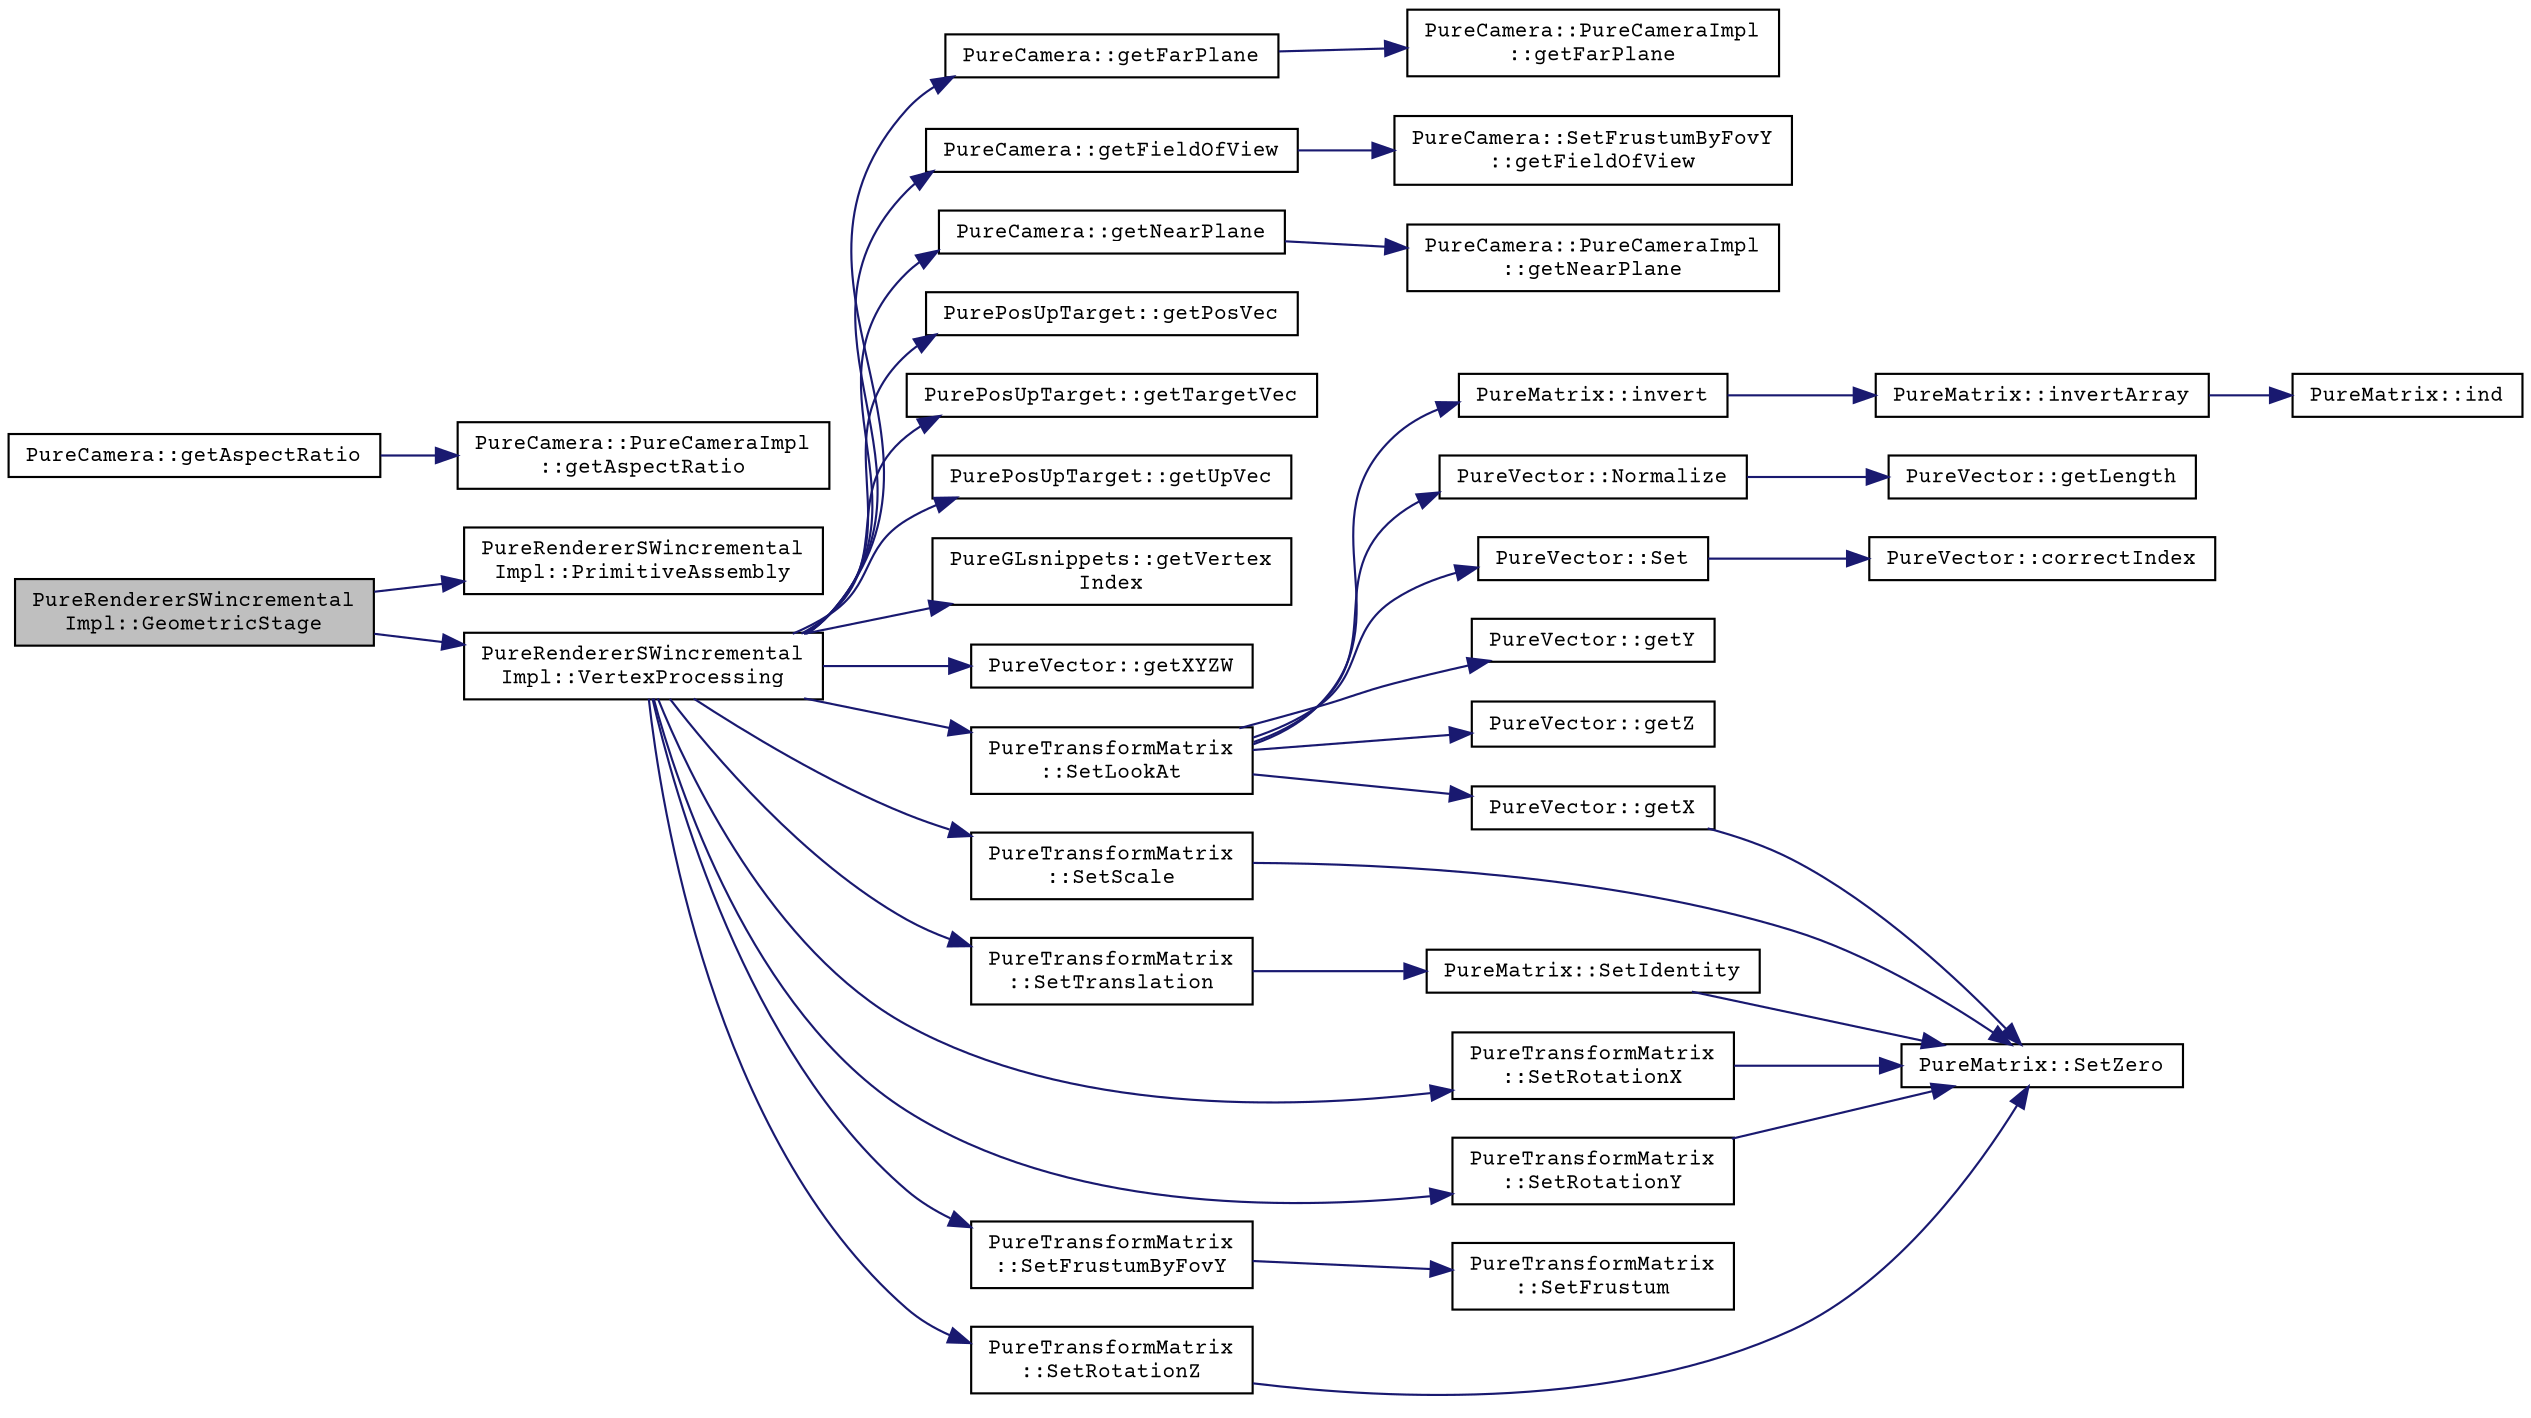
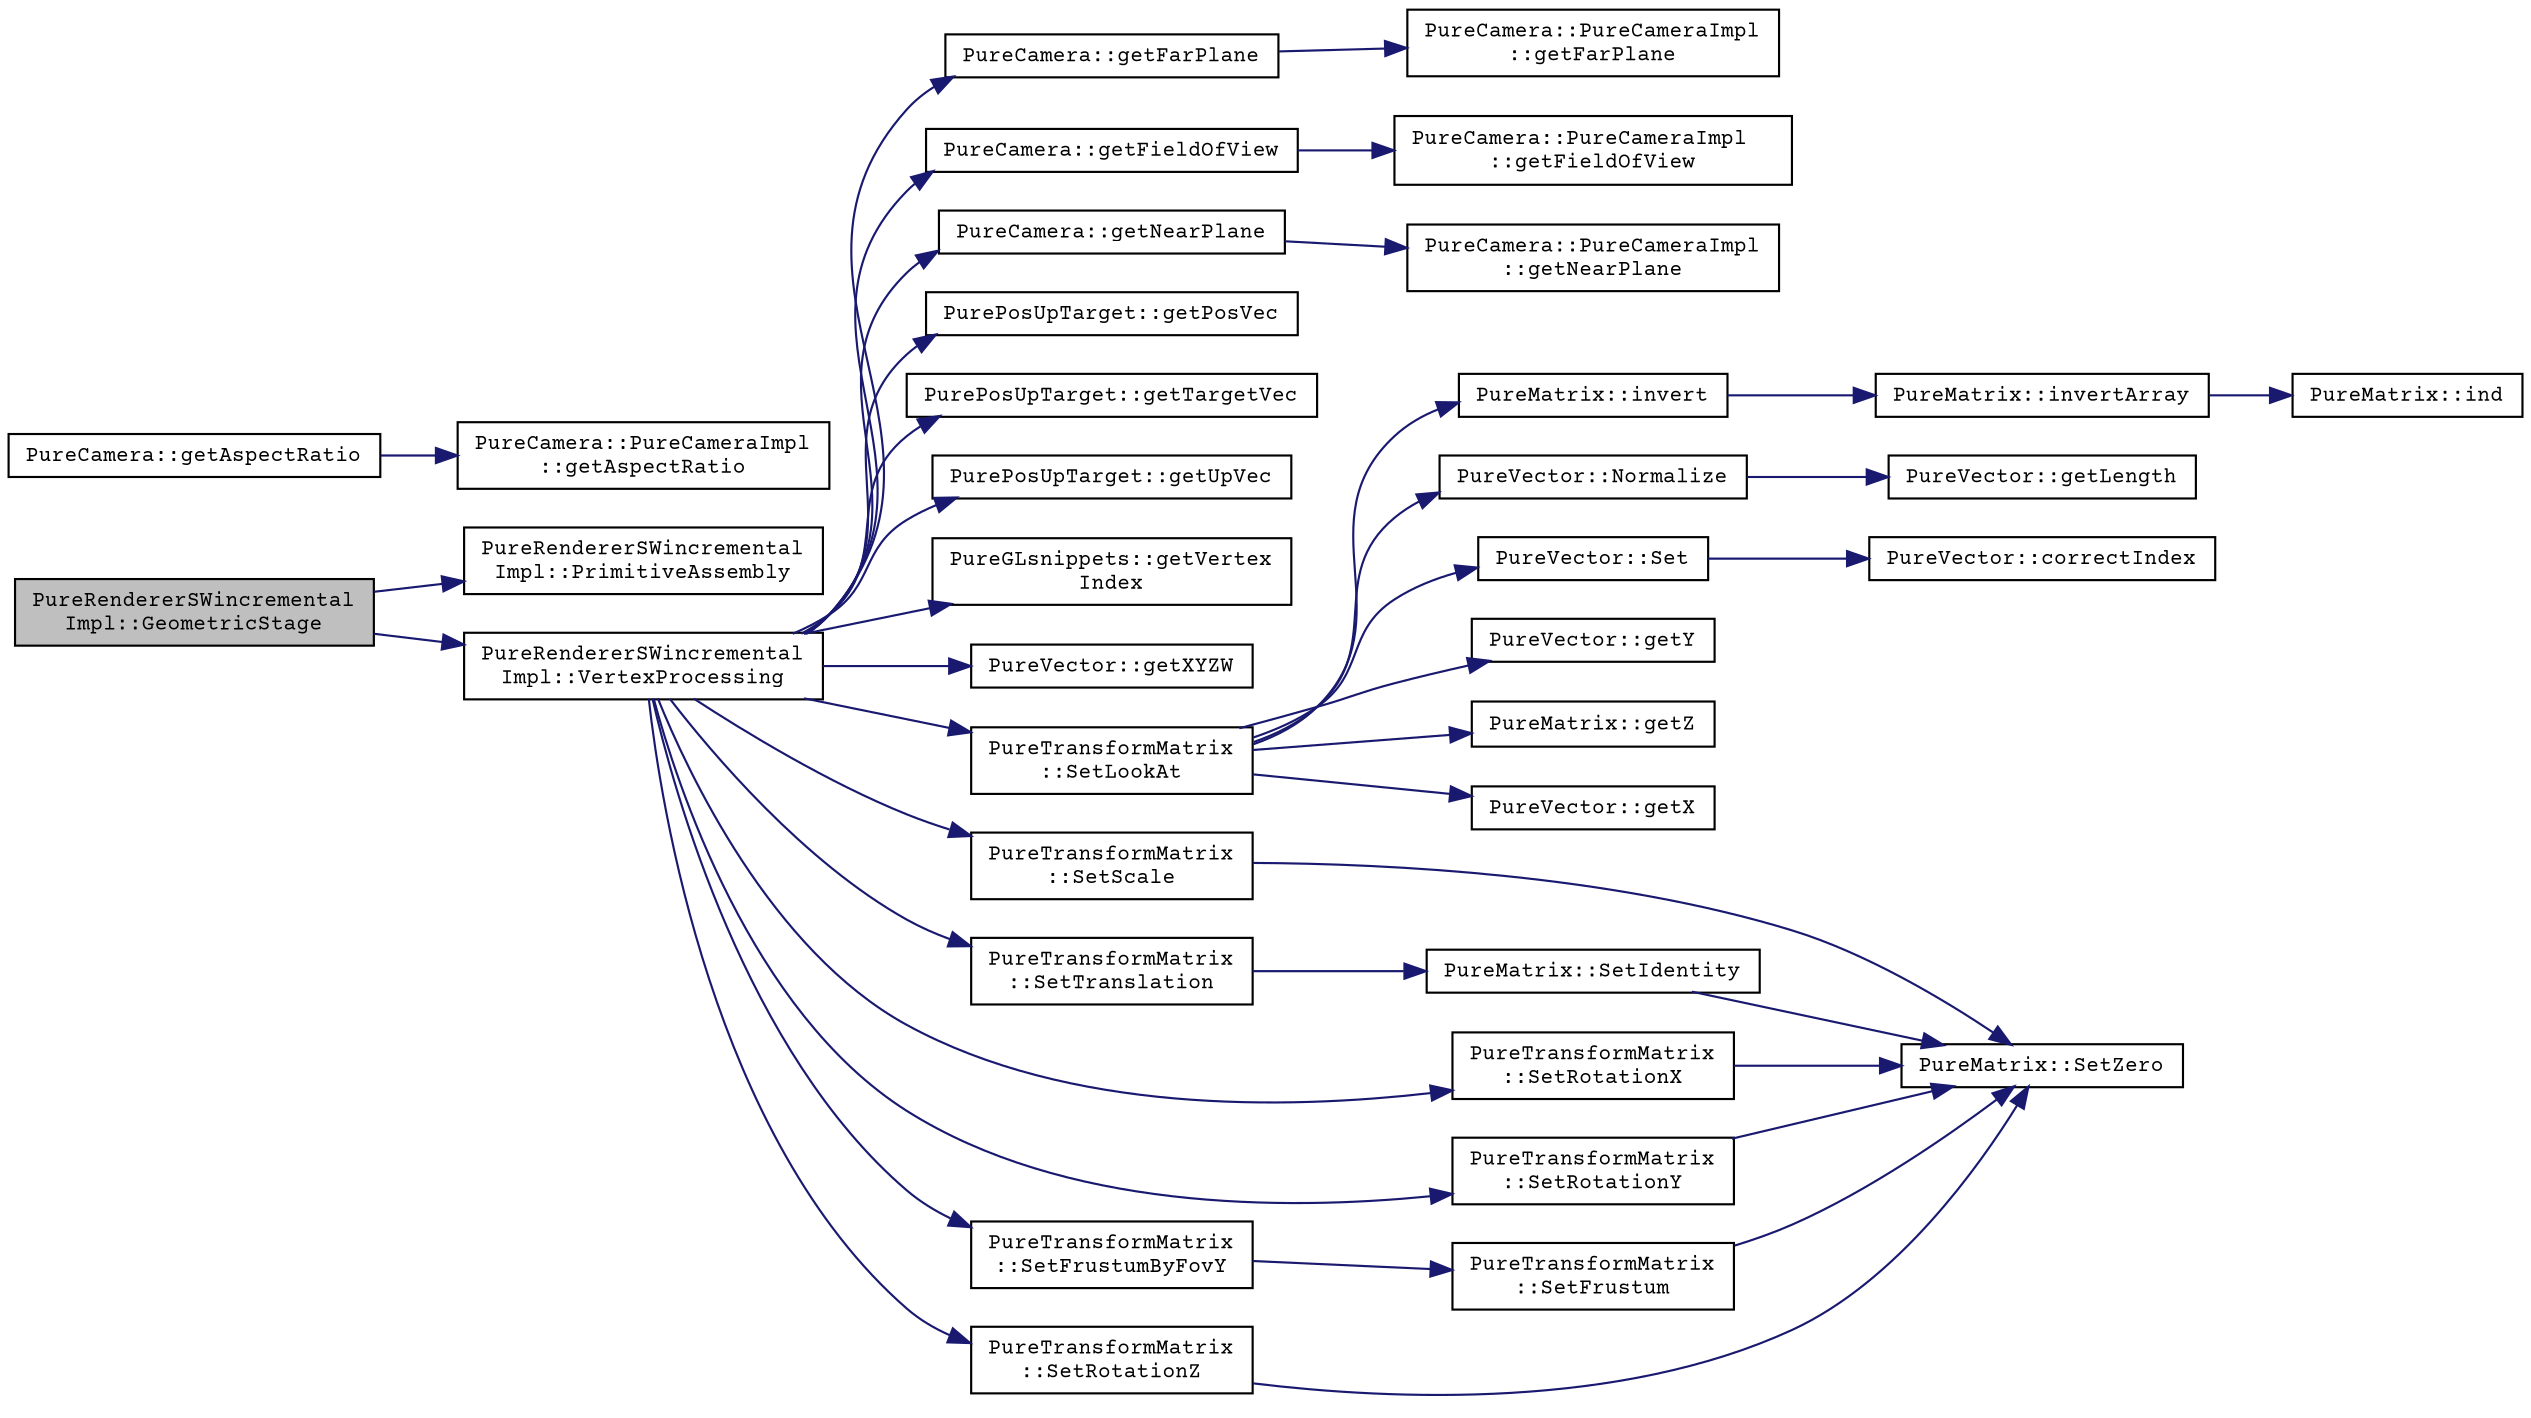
(1593, 150) -> (1593, 150)
(1593, 724) -> (1593, 724)
(1870, 908) -> (1872, 1183)
